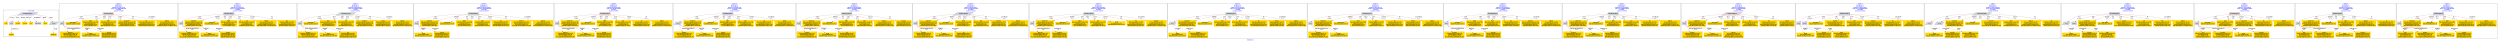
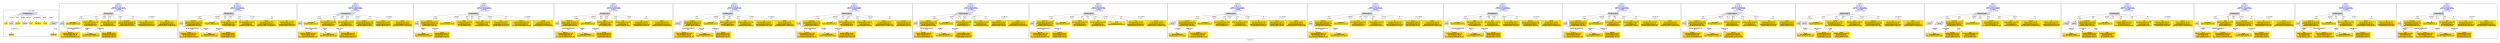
(25, 23) -> (25, 23)
(38, 23) -> (38, 23)
